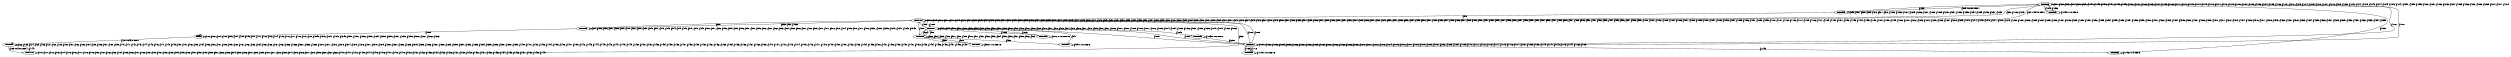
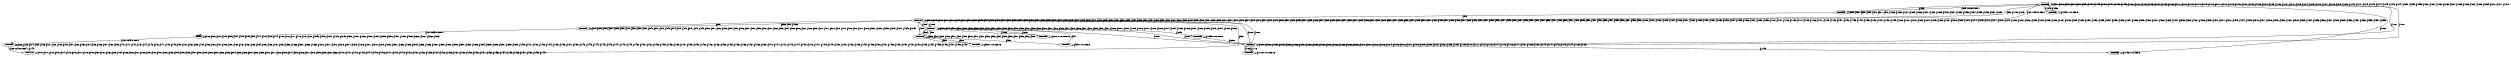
(428, 33) -> (434, 33)
